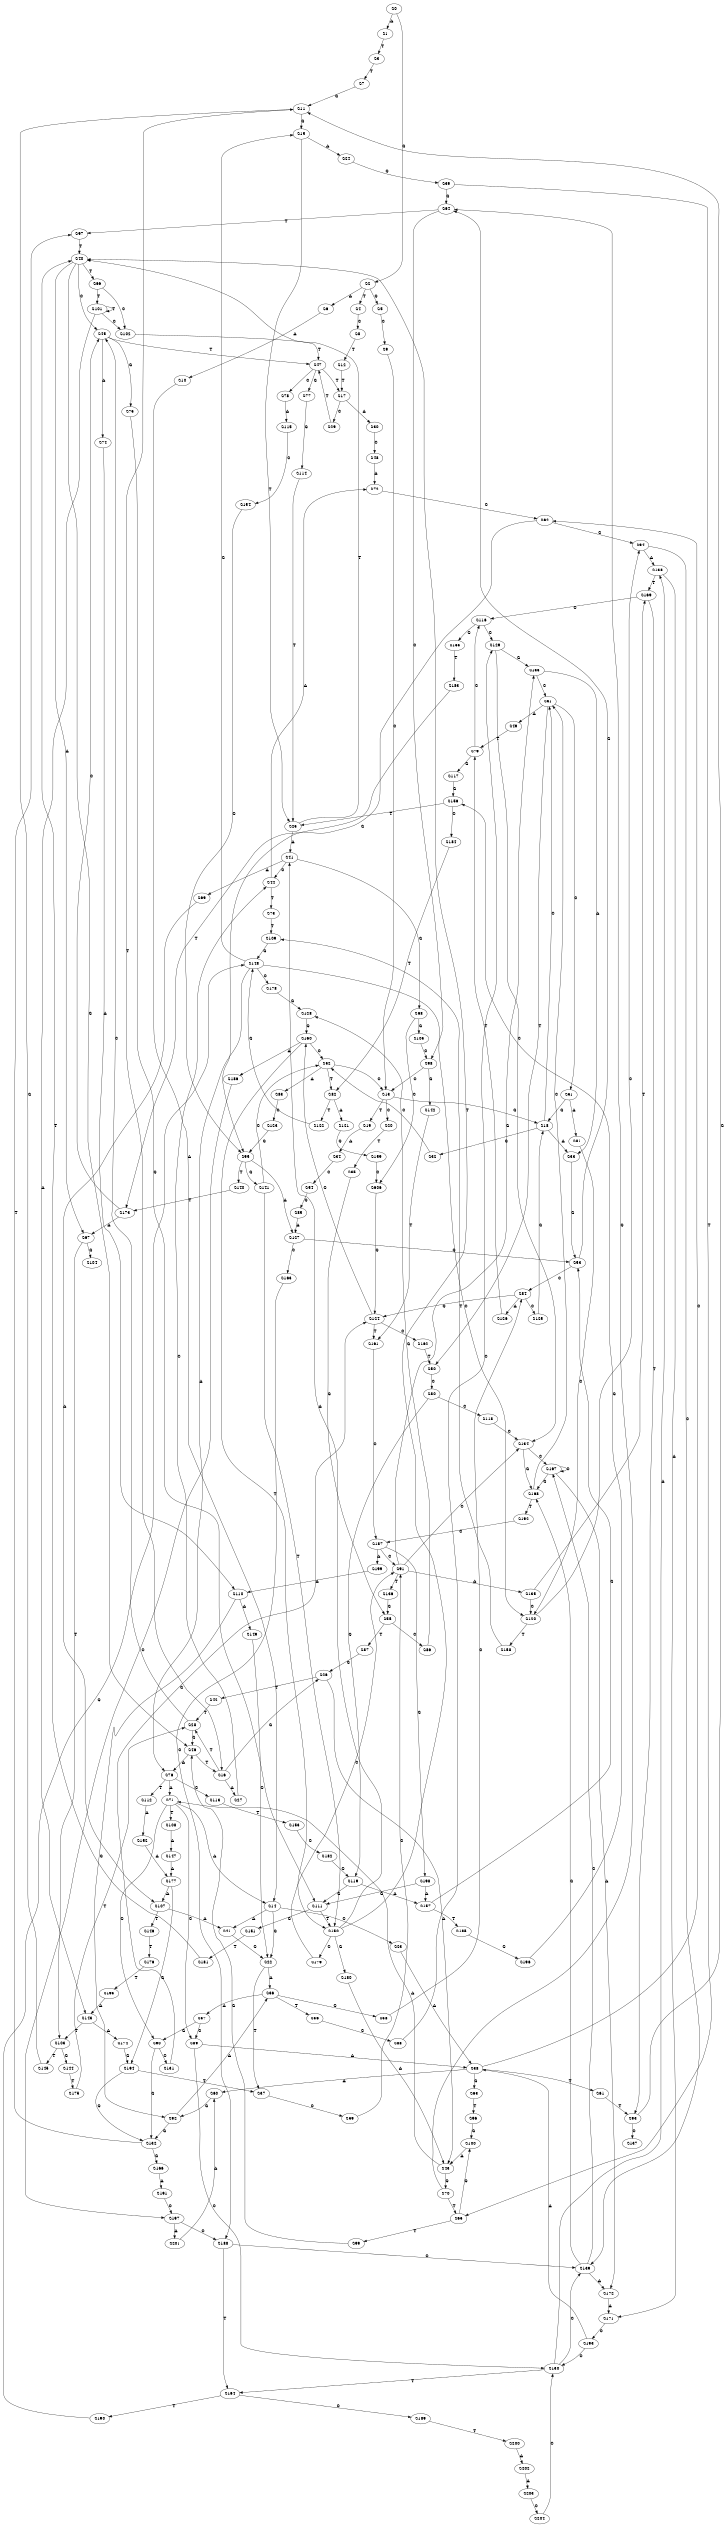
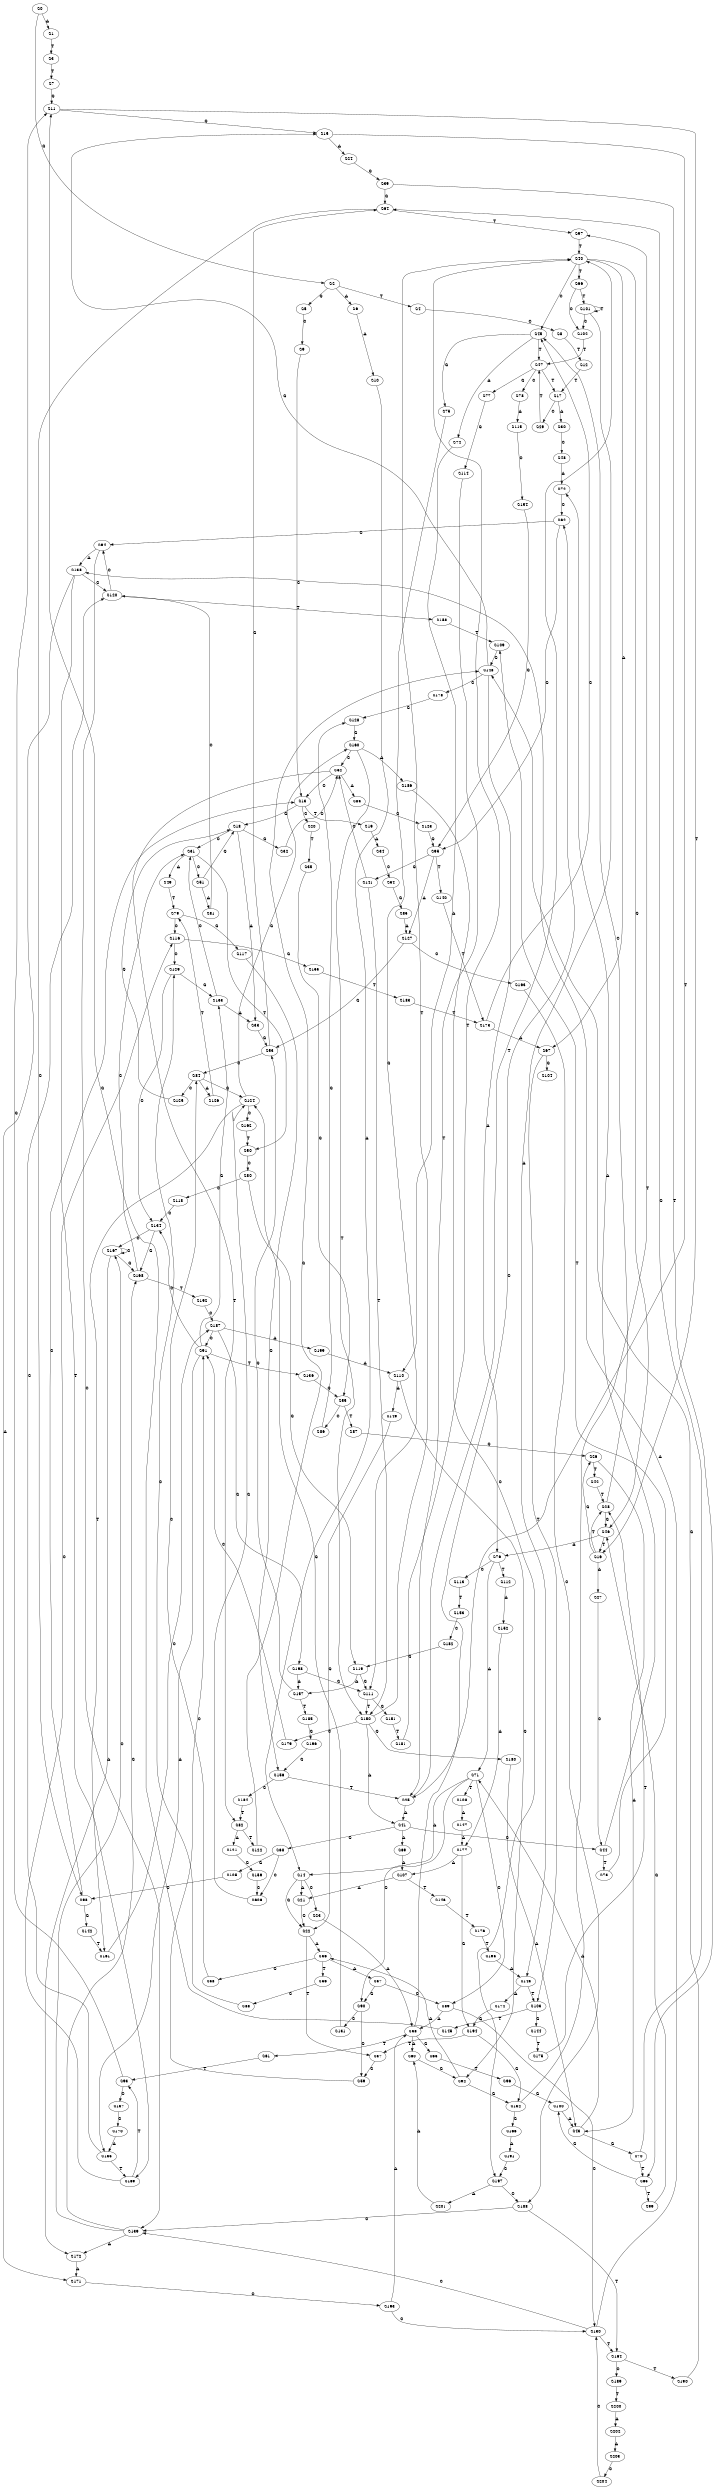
(453, 1231) -> (93, 582)
(151, 2092) -> (361, 2043)
none -> (118, 2132)
